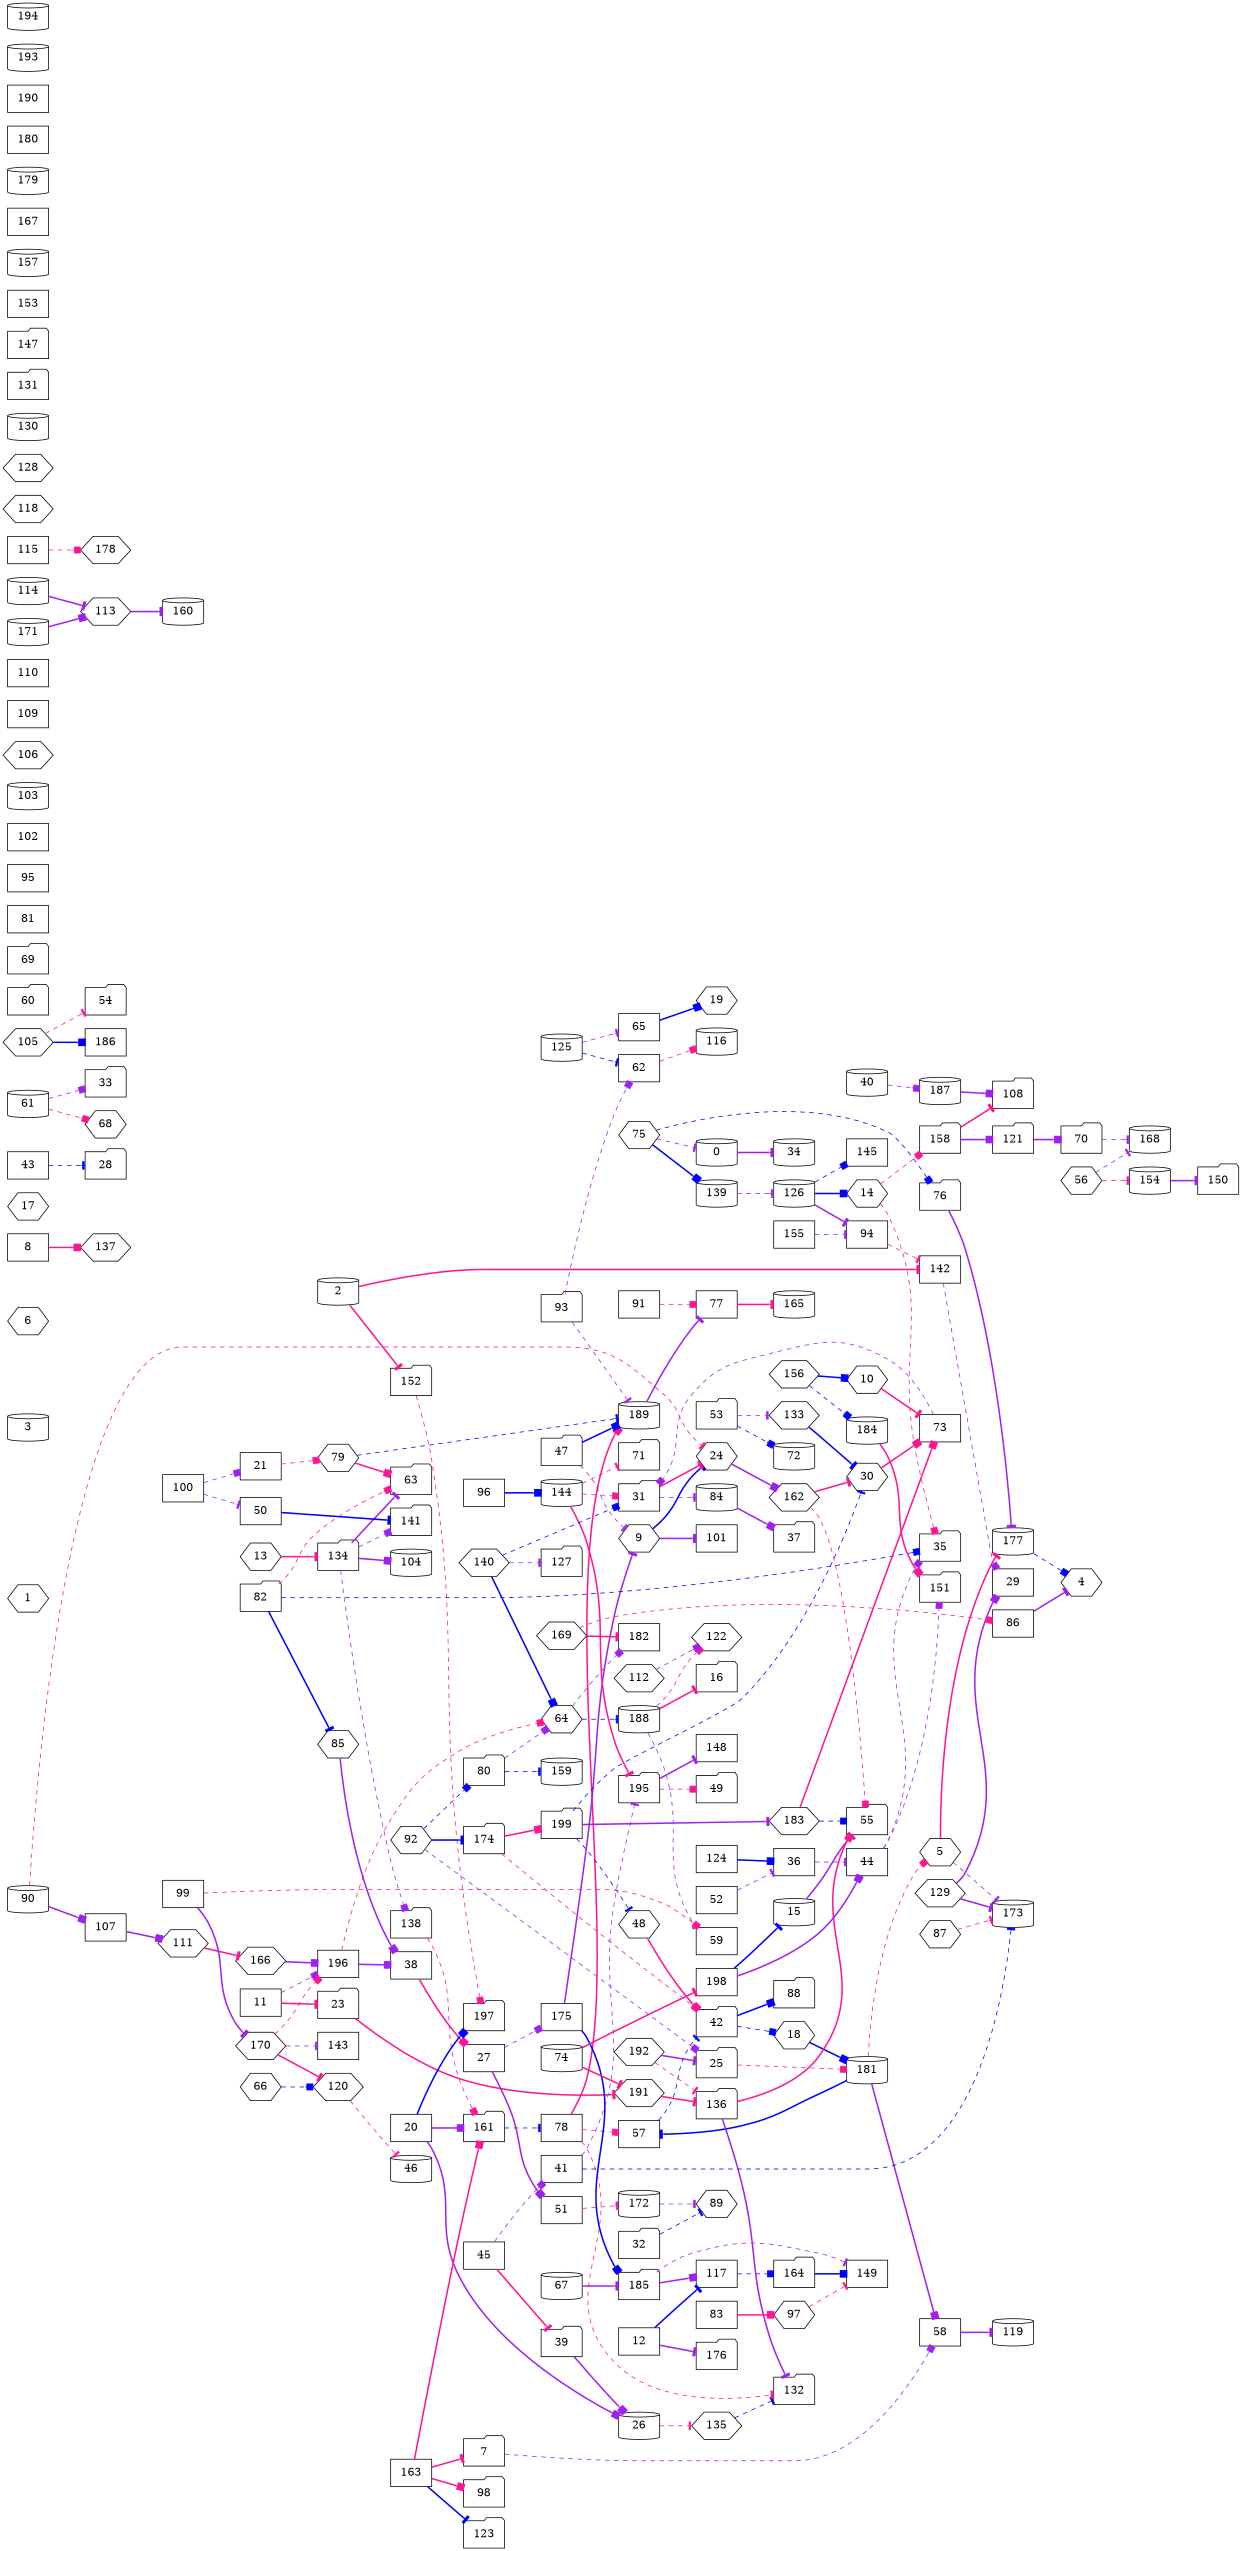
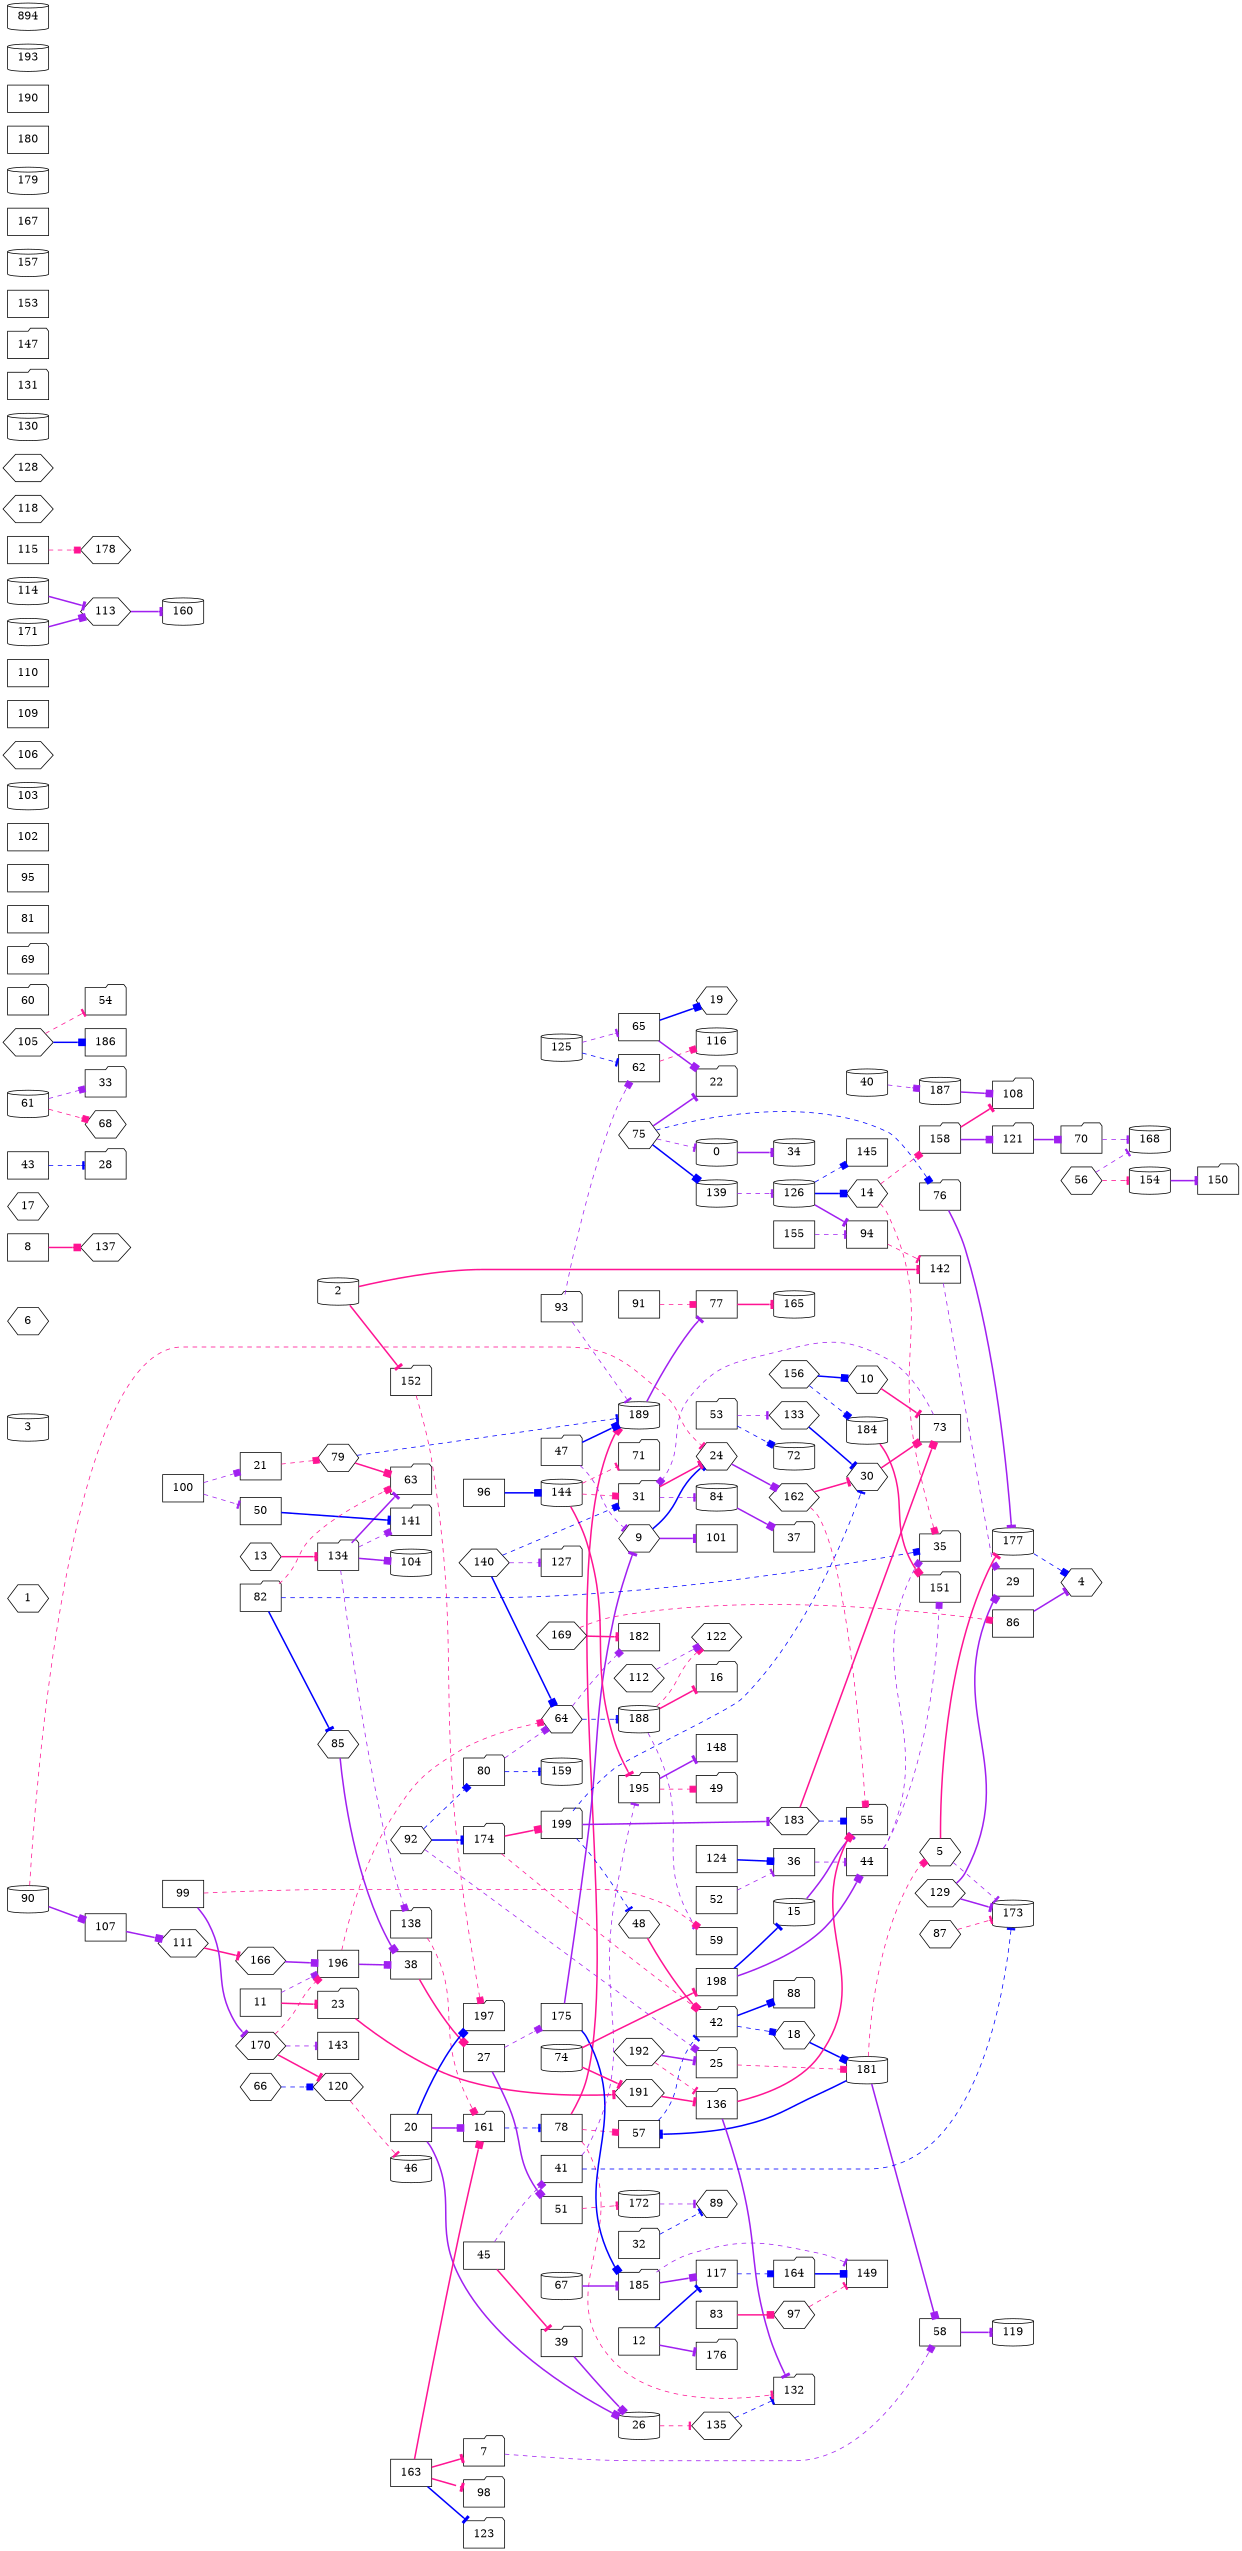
(28, 17) -> (28, 17)
none -> (717, 1083)
(444, 2482) -> (444, 2482)
